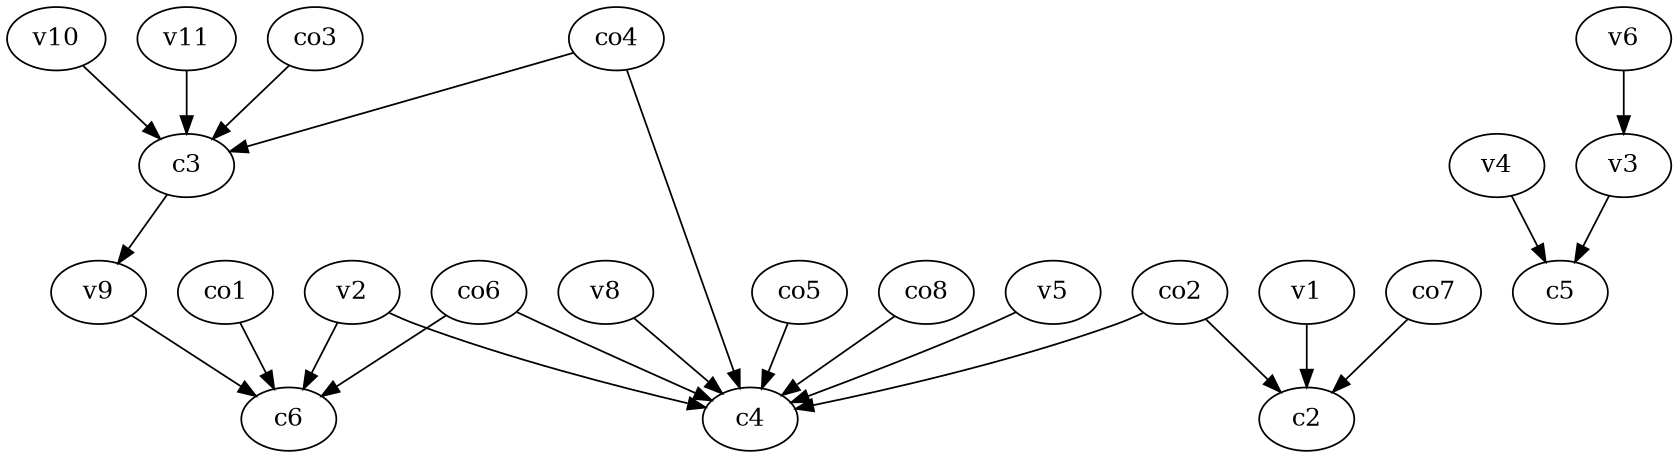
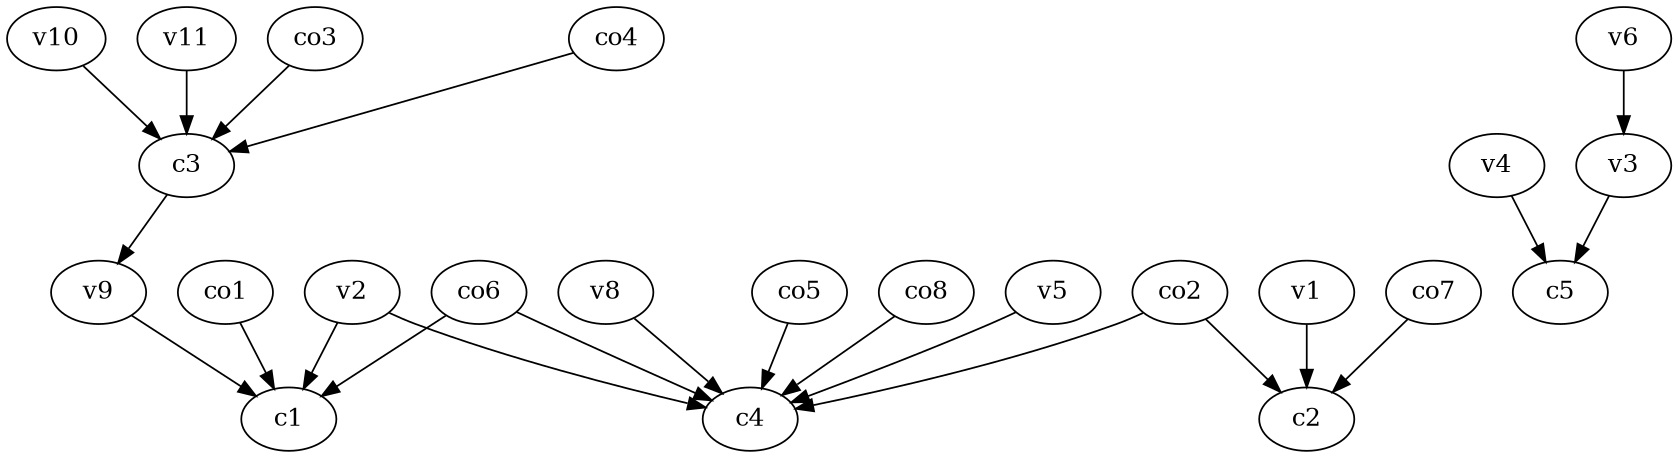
(680, 221) -> none
(289, 419) -> (289, 419)
